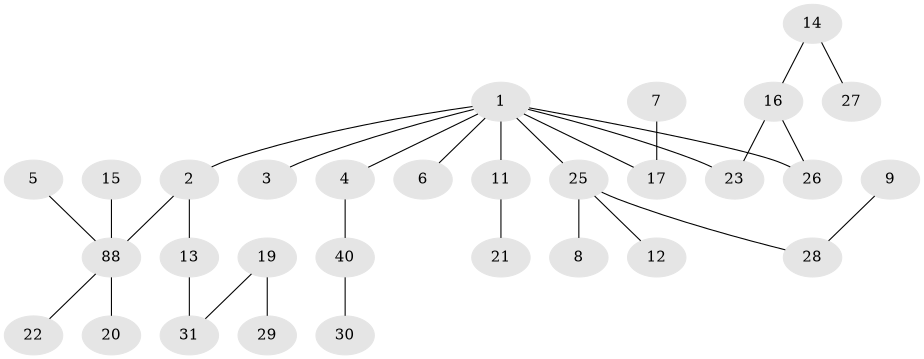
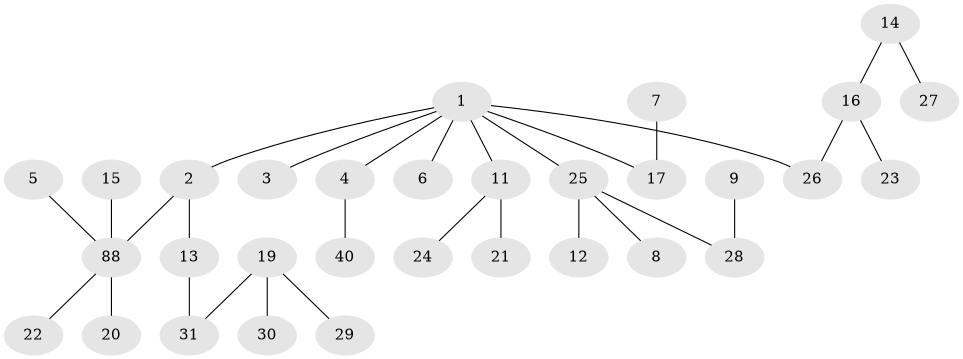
(621, 135) -> none
none -> (423, 258)
(345, 297) -> (267, 297)
